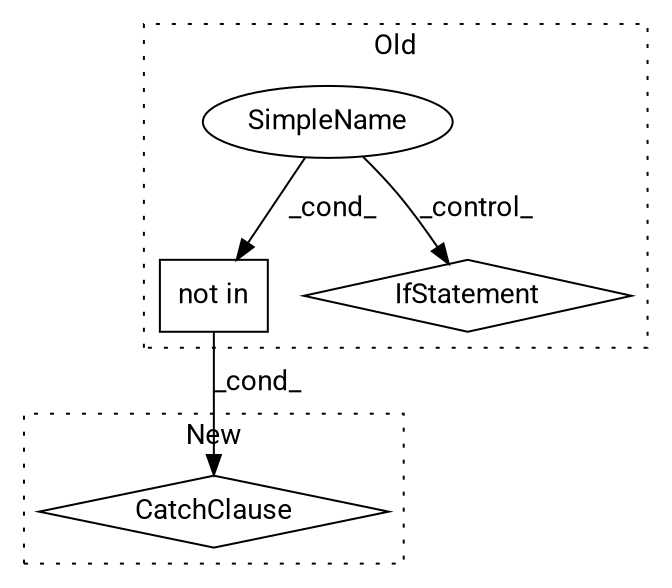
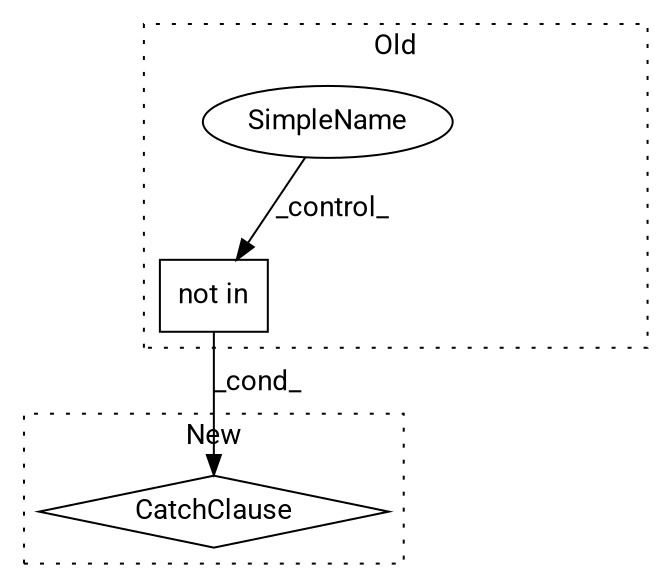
(333, 209) -> (333, 209)
(468, 296) -> none
